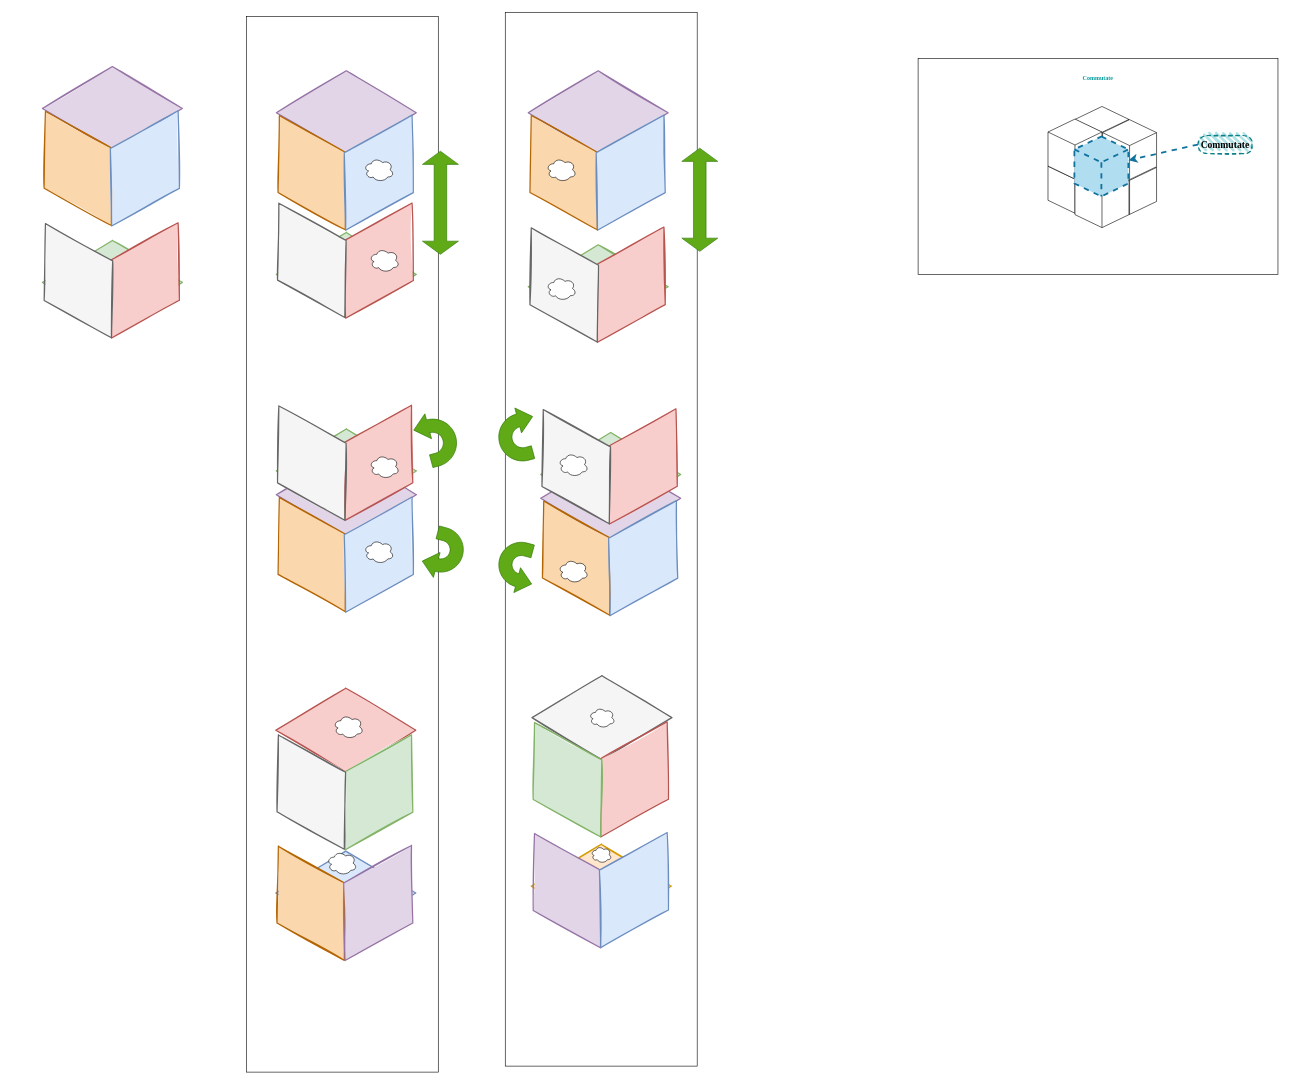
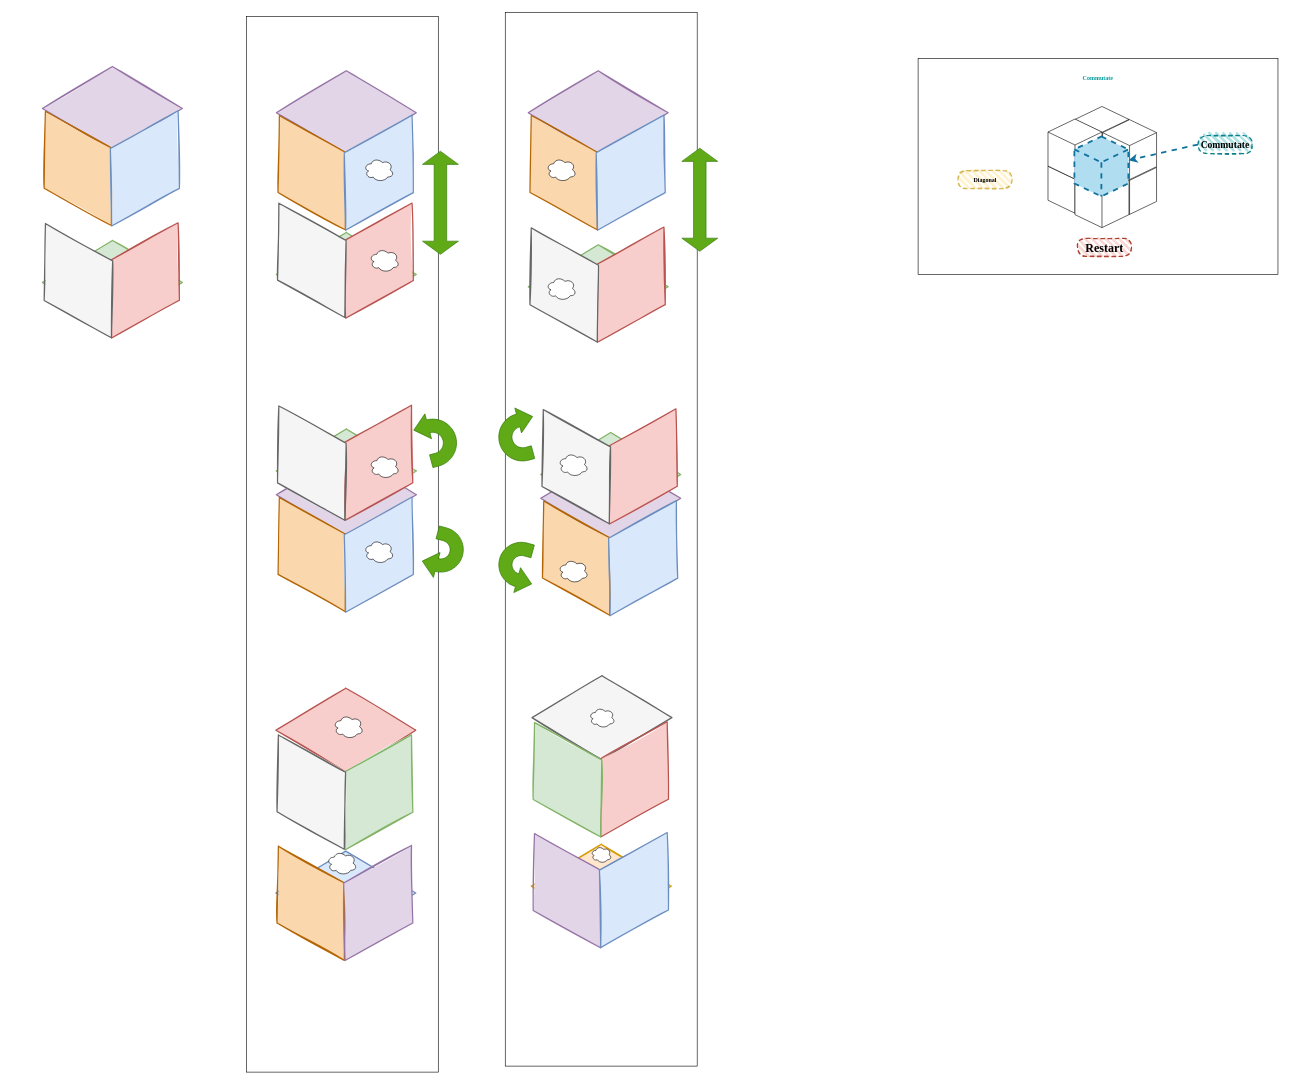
none -> (985, 180)
none -> (1105, 247)
